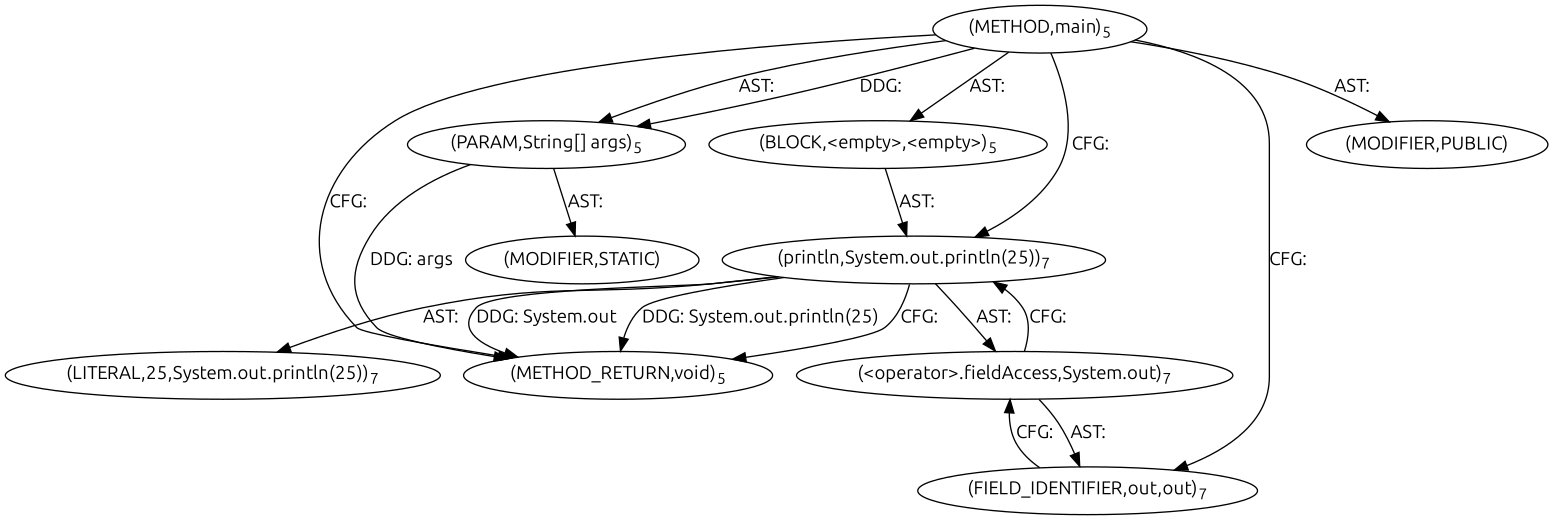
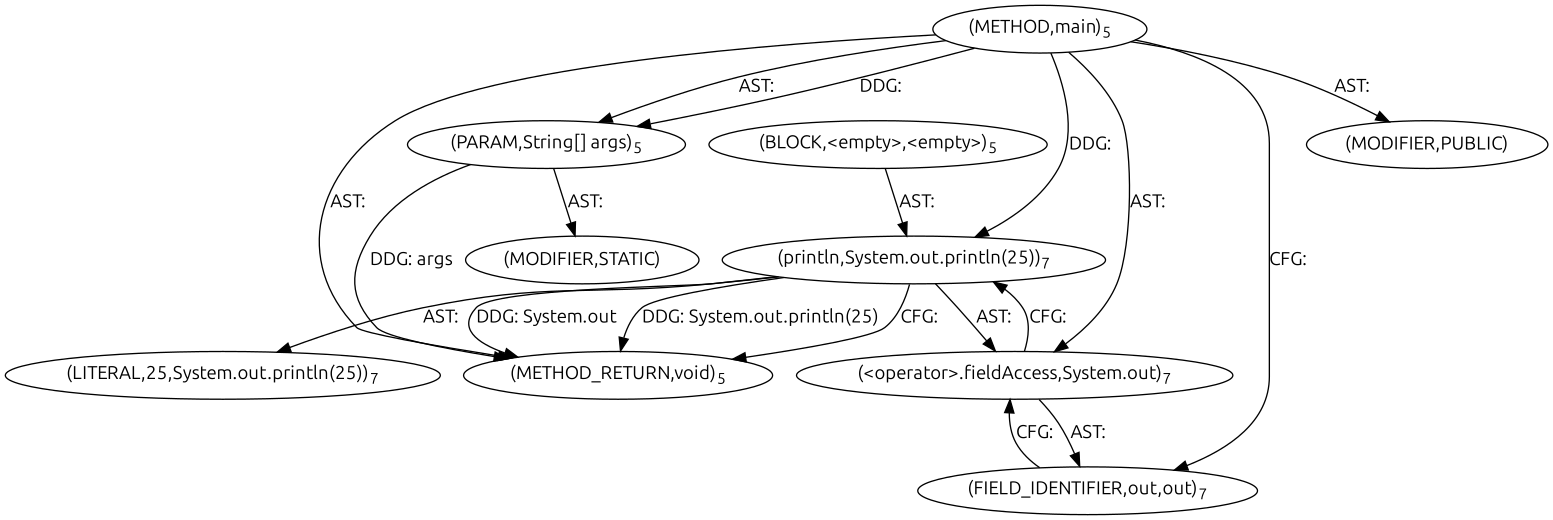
(965, 83) -> (1129, 199)
(1093, 145) -> (1093, 145)
(351, 202) -> (351, 202)
